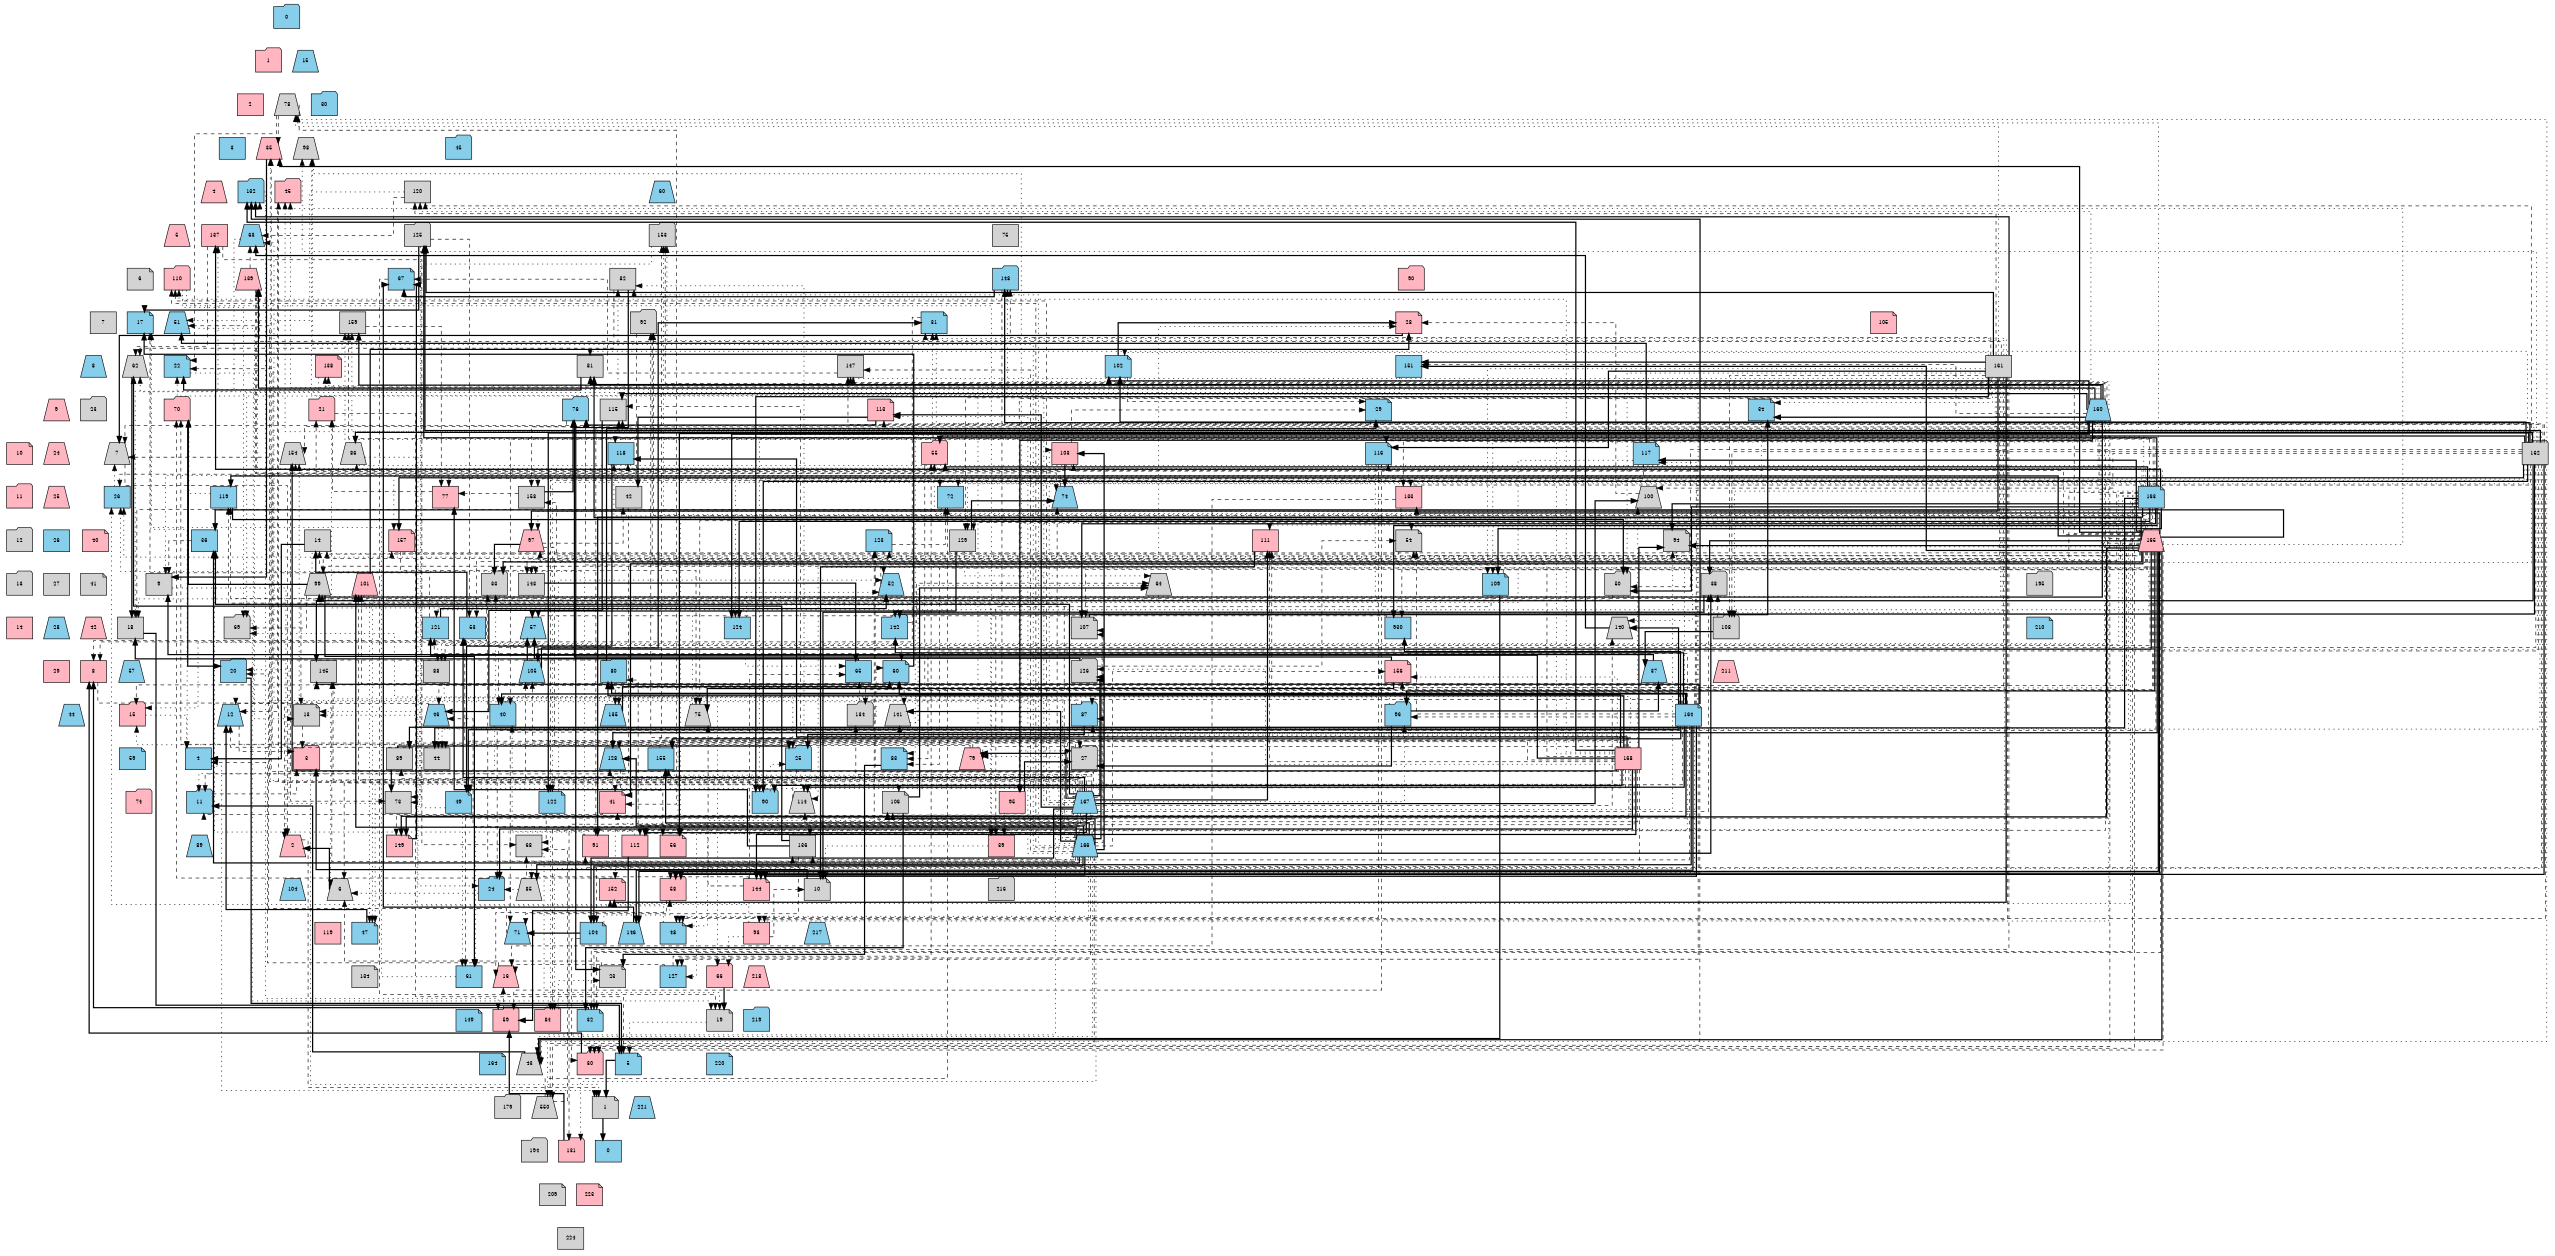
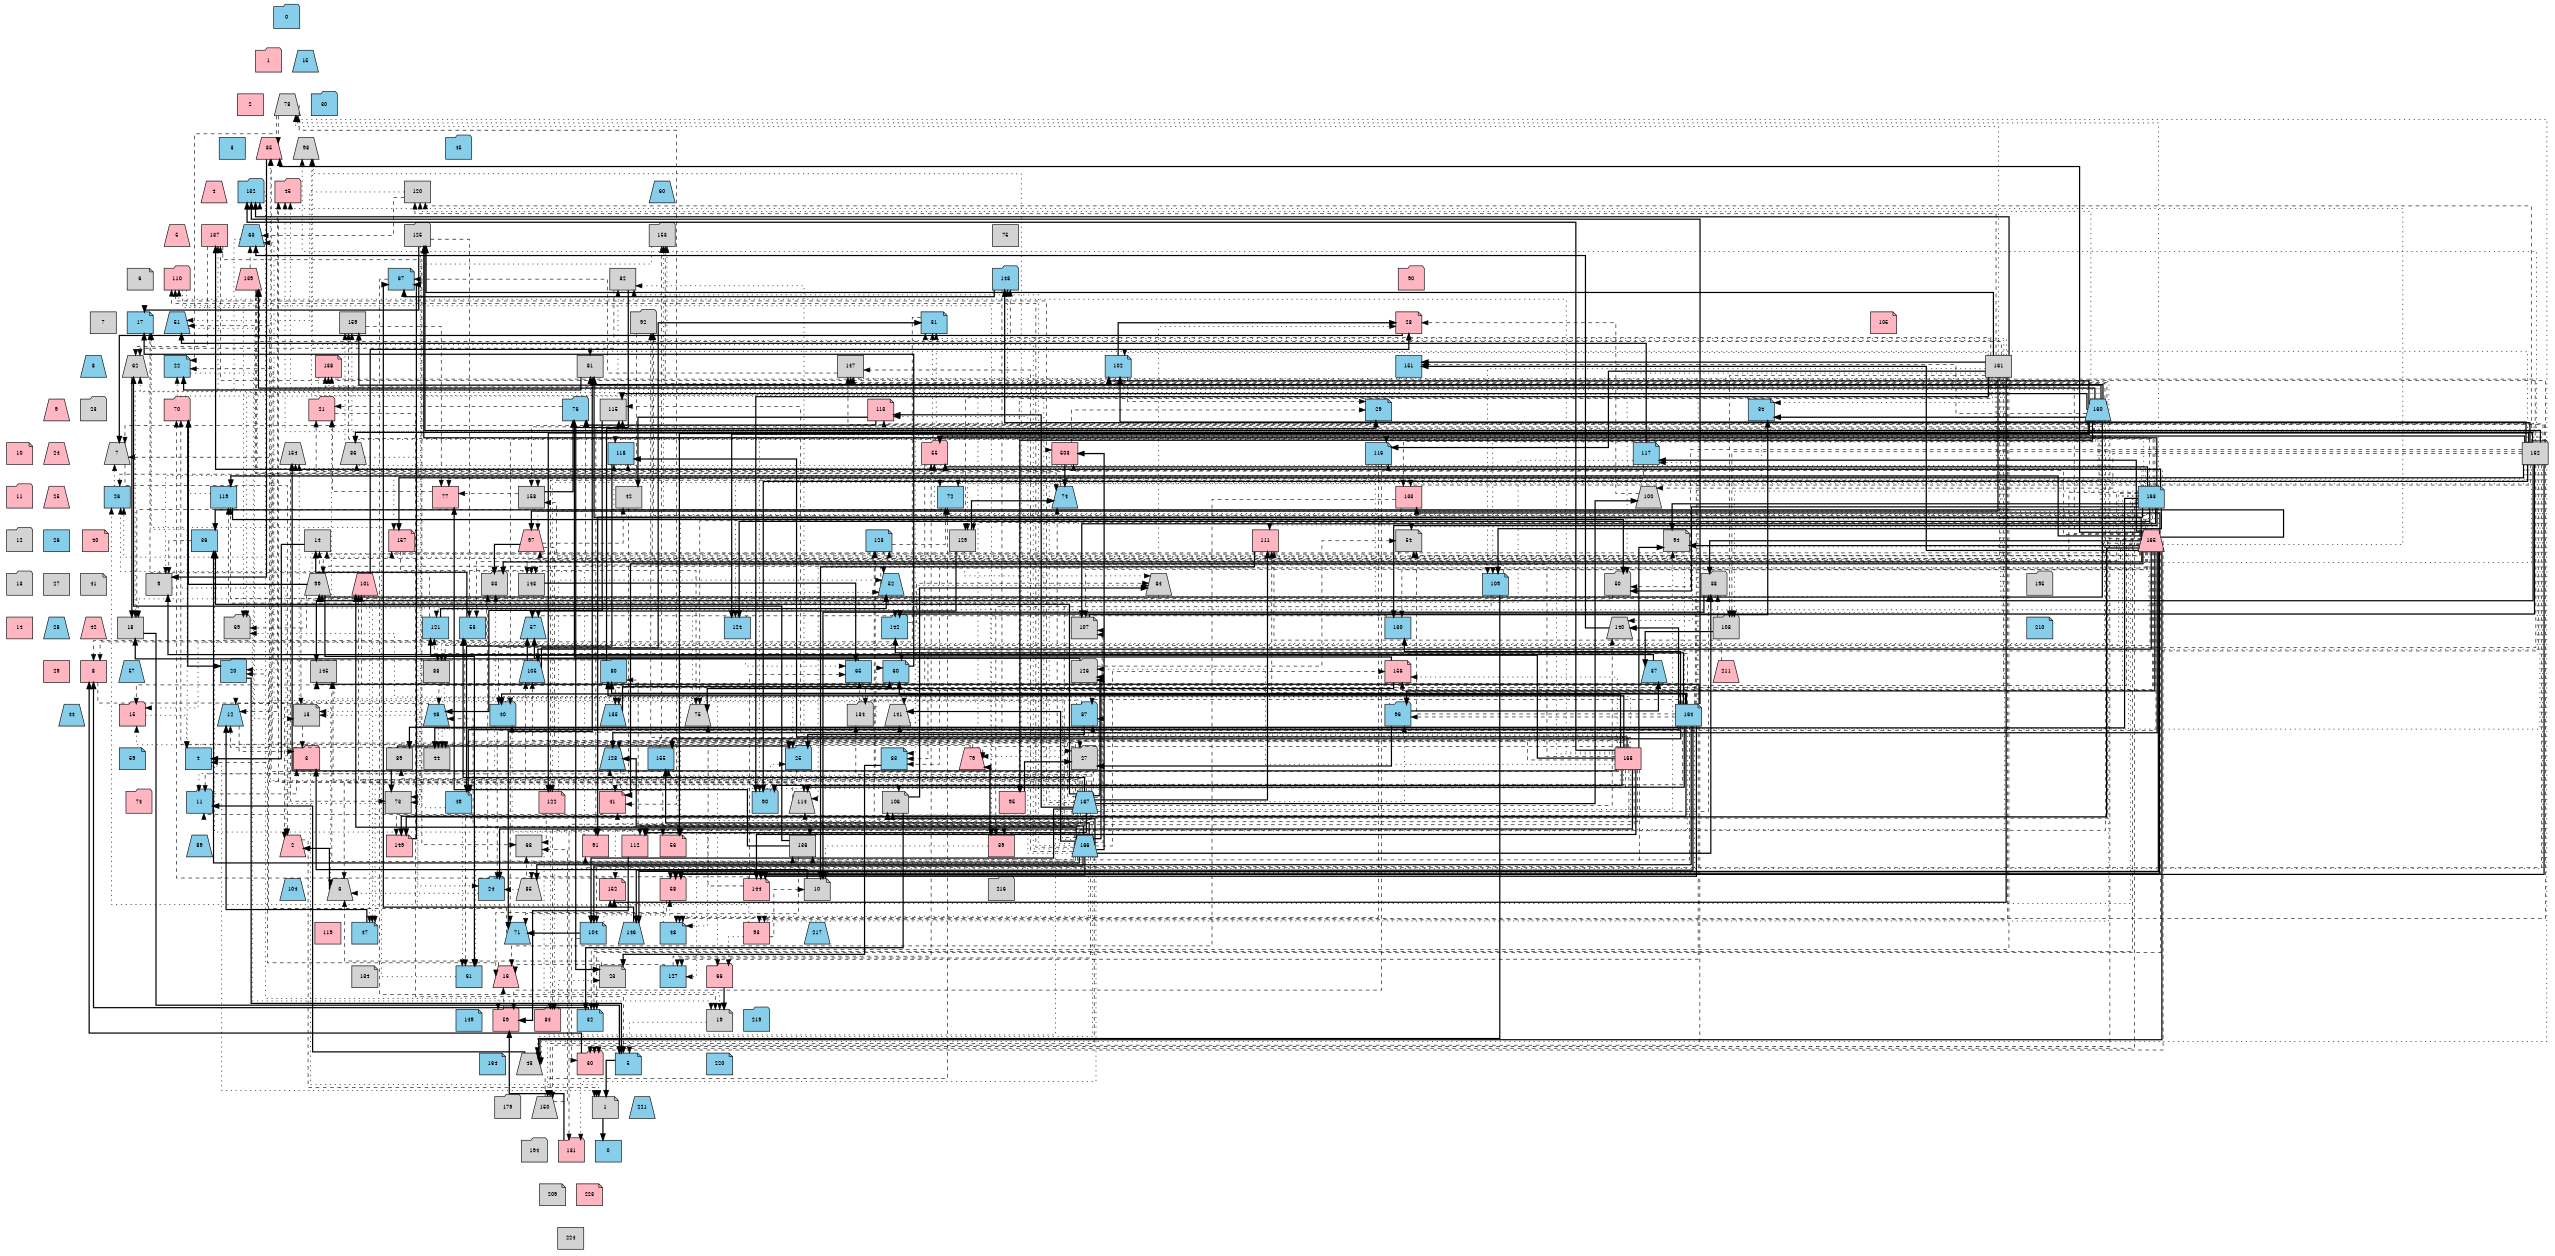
none -> (1465, 379)
none -> (1350, 380)
(428, 426) -> (452, 406)
(1065, 454) -> (1065, 454)
(1398, 628) -> (1398, 628)
(1638, 631) -> none
none -> (592, 676)
(1054, 753) -> (990, 801)
(1340, 762) -> (1467, 640)
(552, 802) -> (552, 802)
(757, 977) -> none
(545, 1108) -> (545, 1108)
